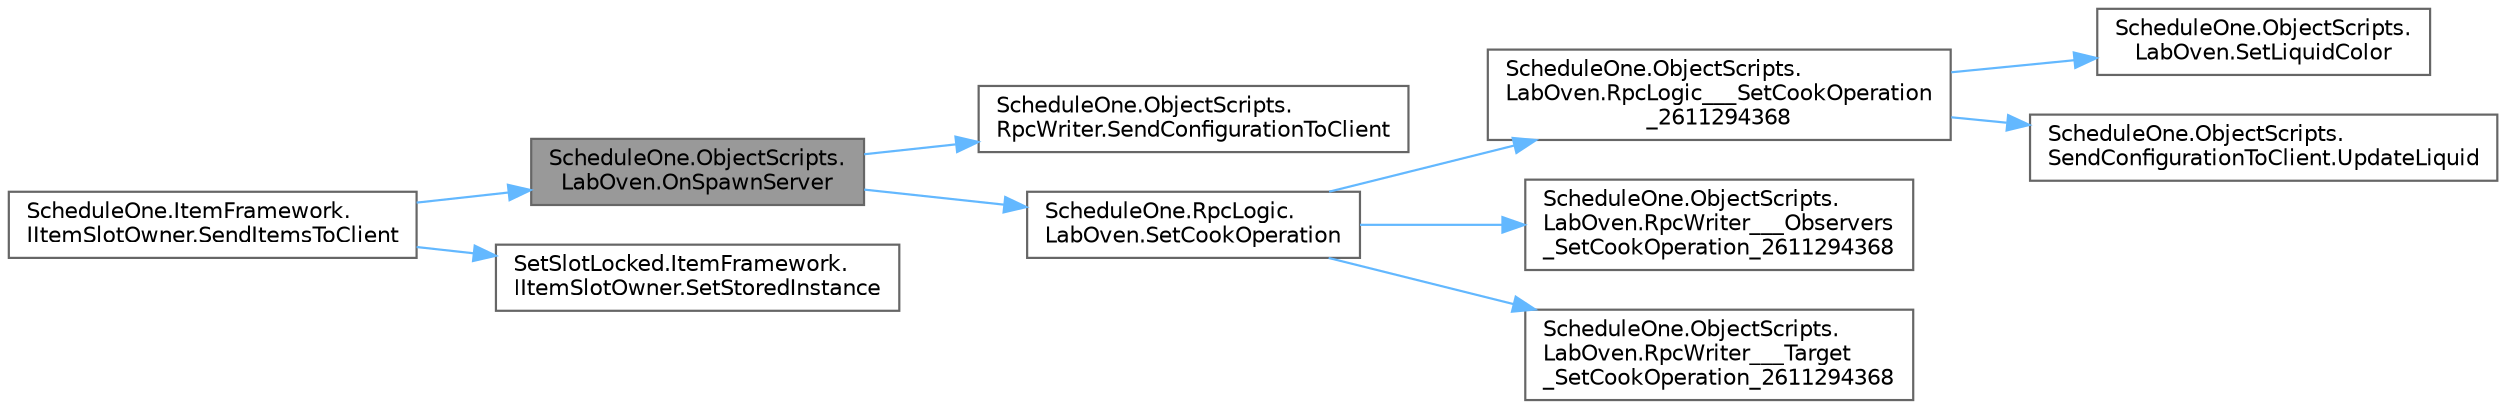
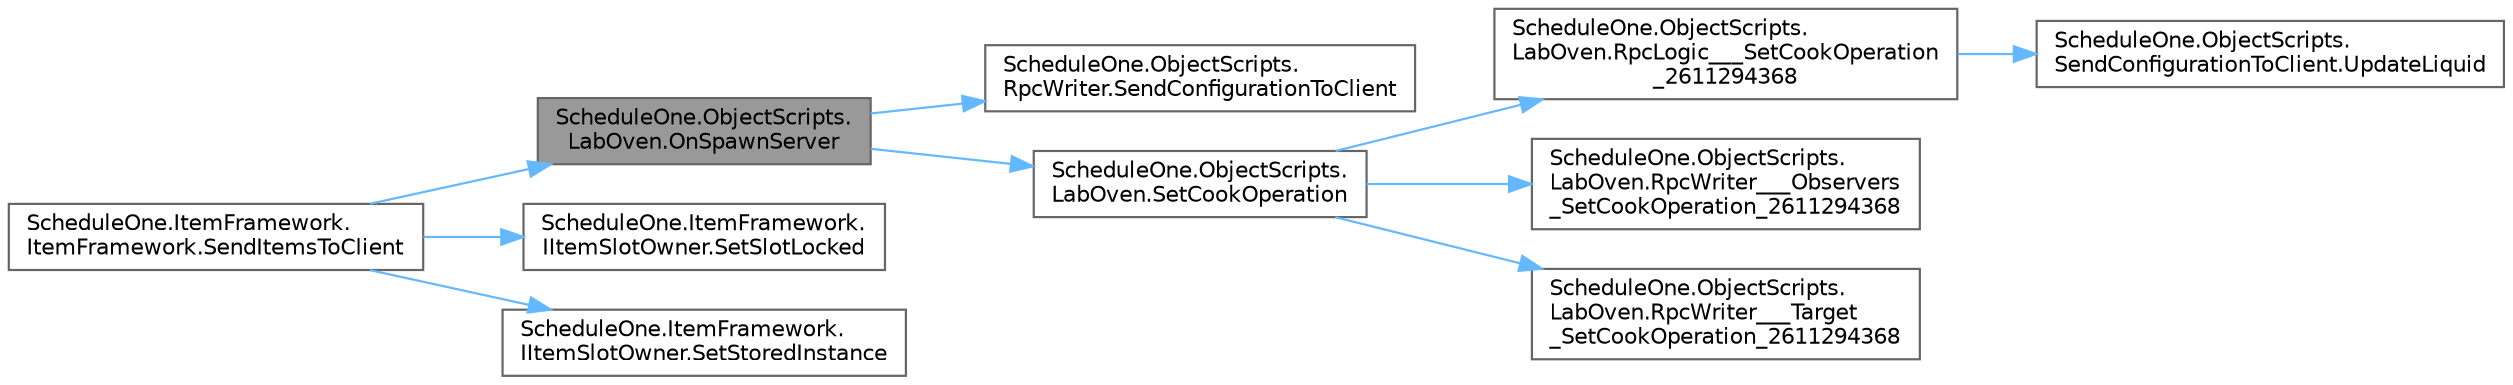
(2264, 42) -> none
(213, 225) -> (216, 237)
(1194, 225) -> (1200, 184)
none -> (704, 237)
(698, 278) -> (704, 343)
